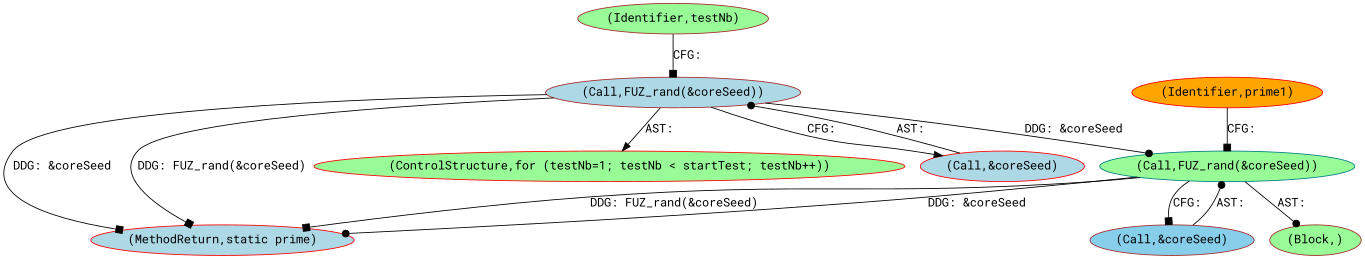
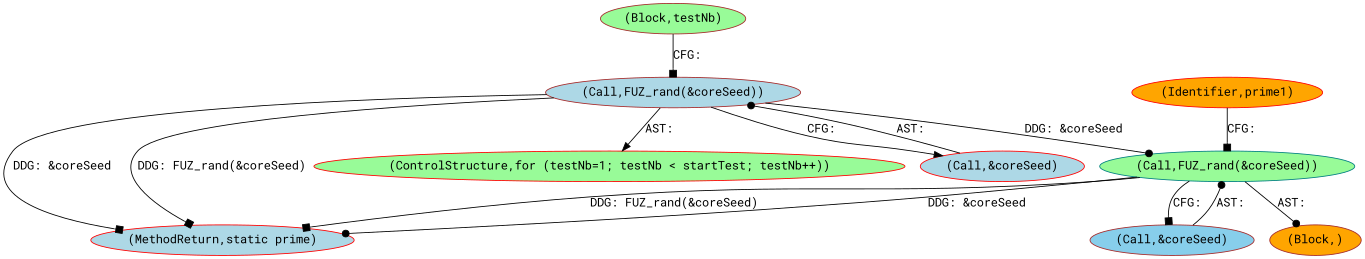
(673, 19) -> (673, 19)
(1316, 240) -> (1316, 240)
